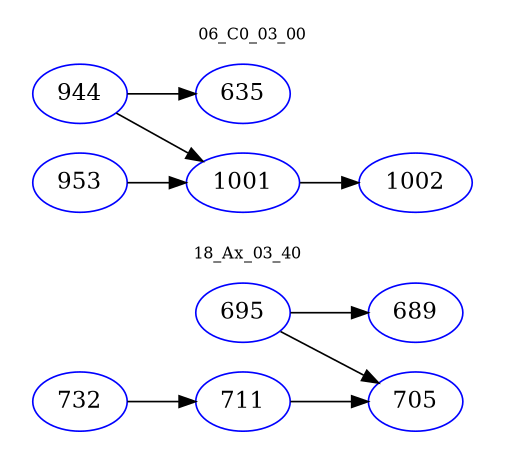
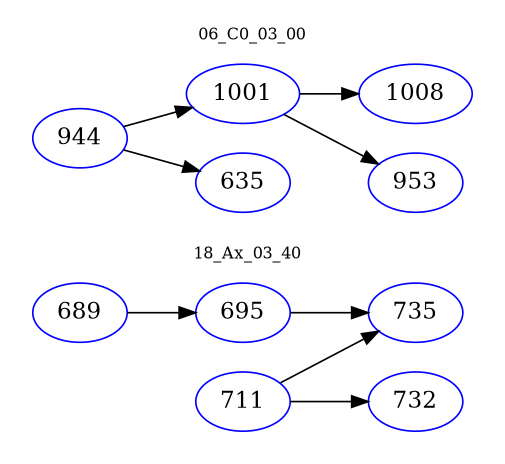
(148, 183) -> (324, 135)
(416, 183) -> (416, 94)
(321, 313) -> (153, 313)
(153, 402) -> (321, 402)
(416, 402) -> (416, 313)
